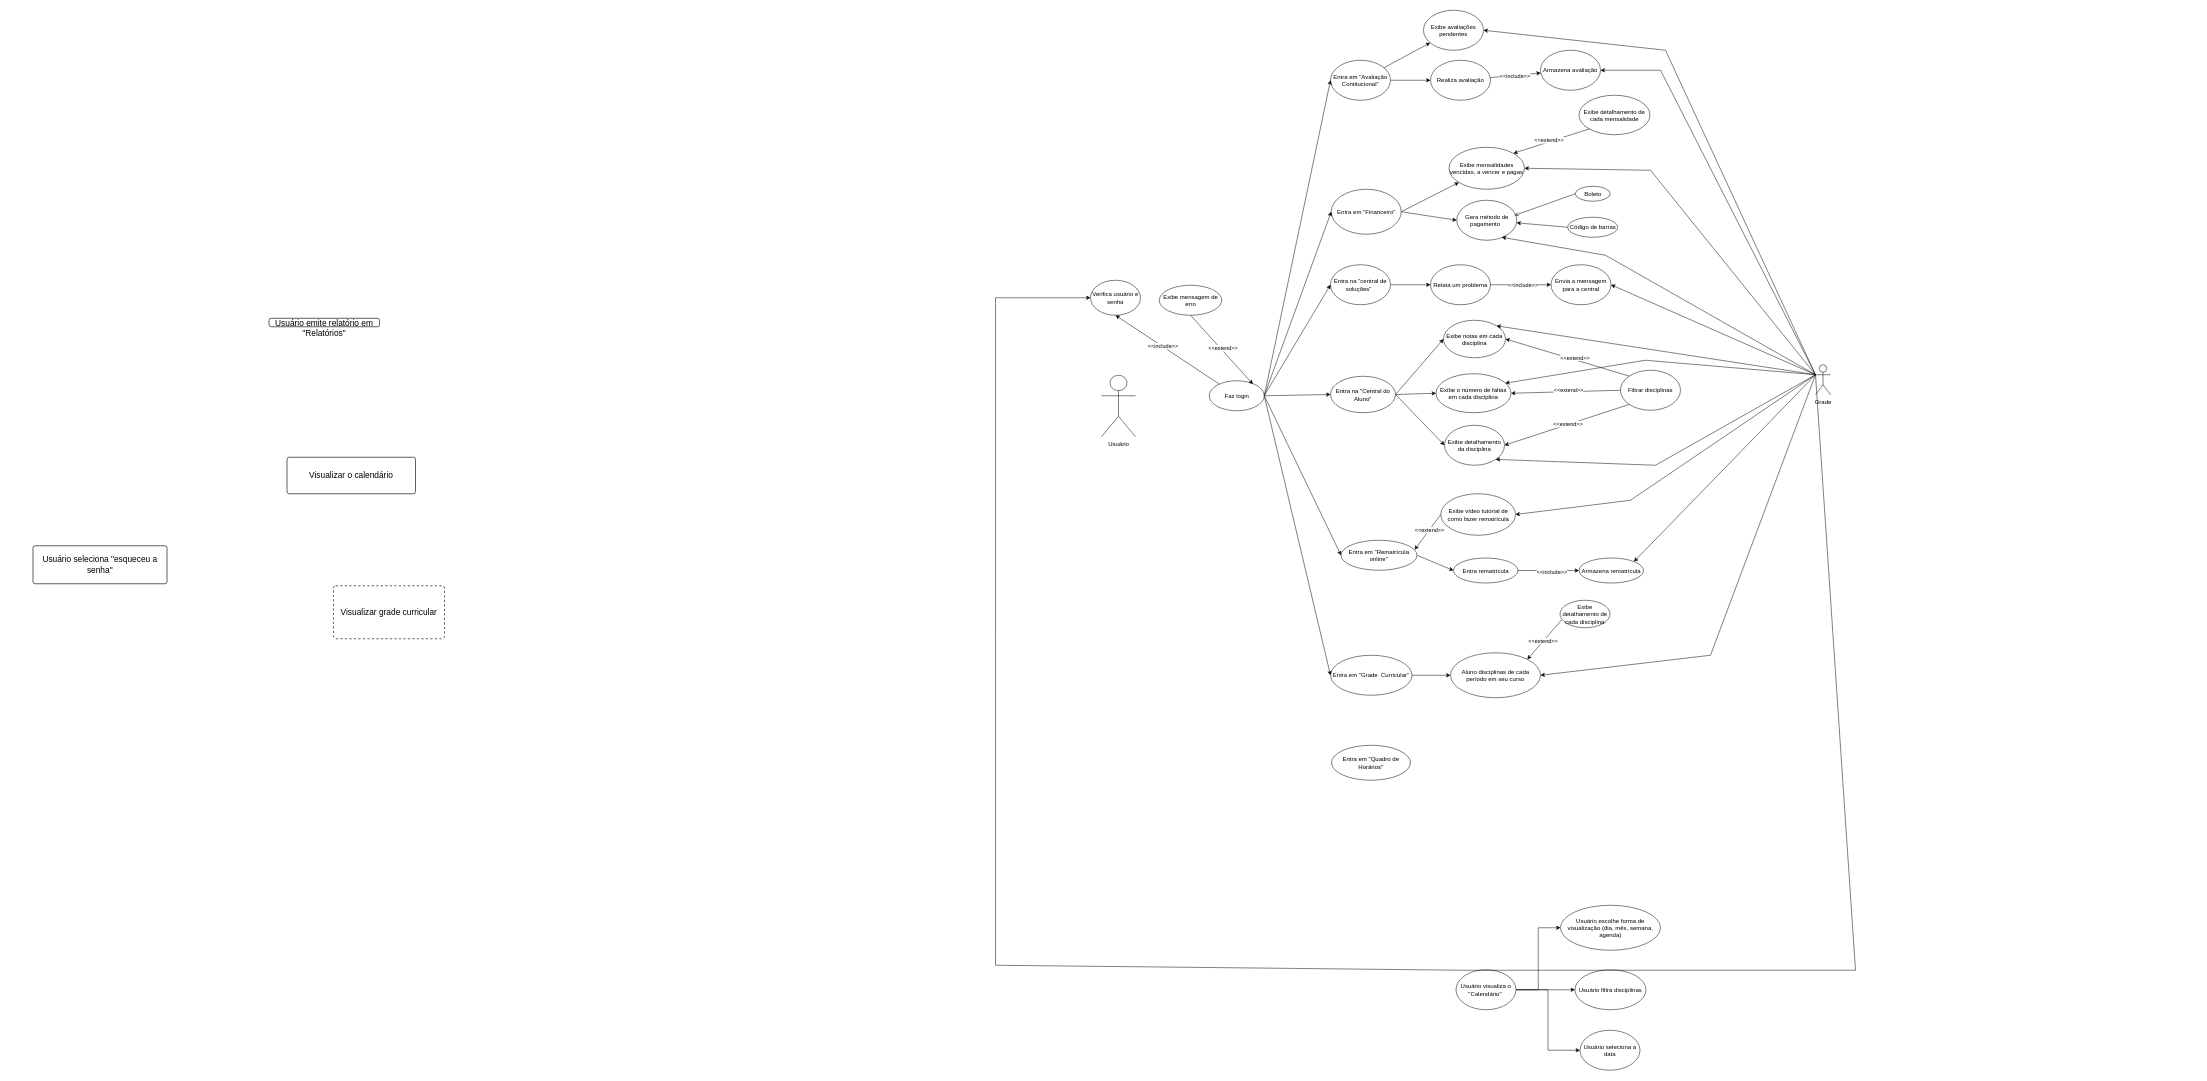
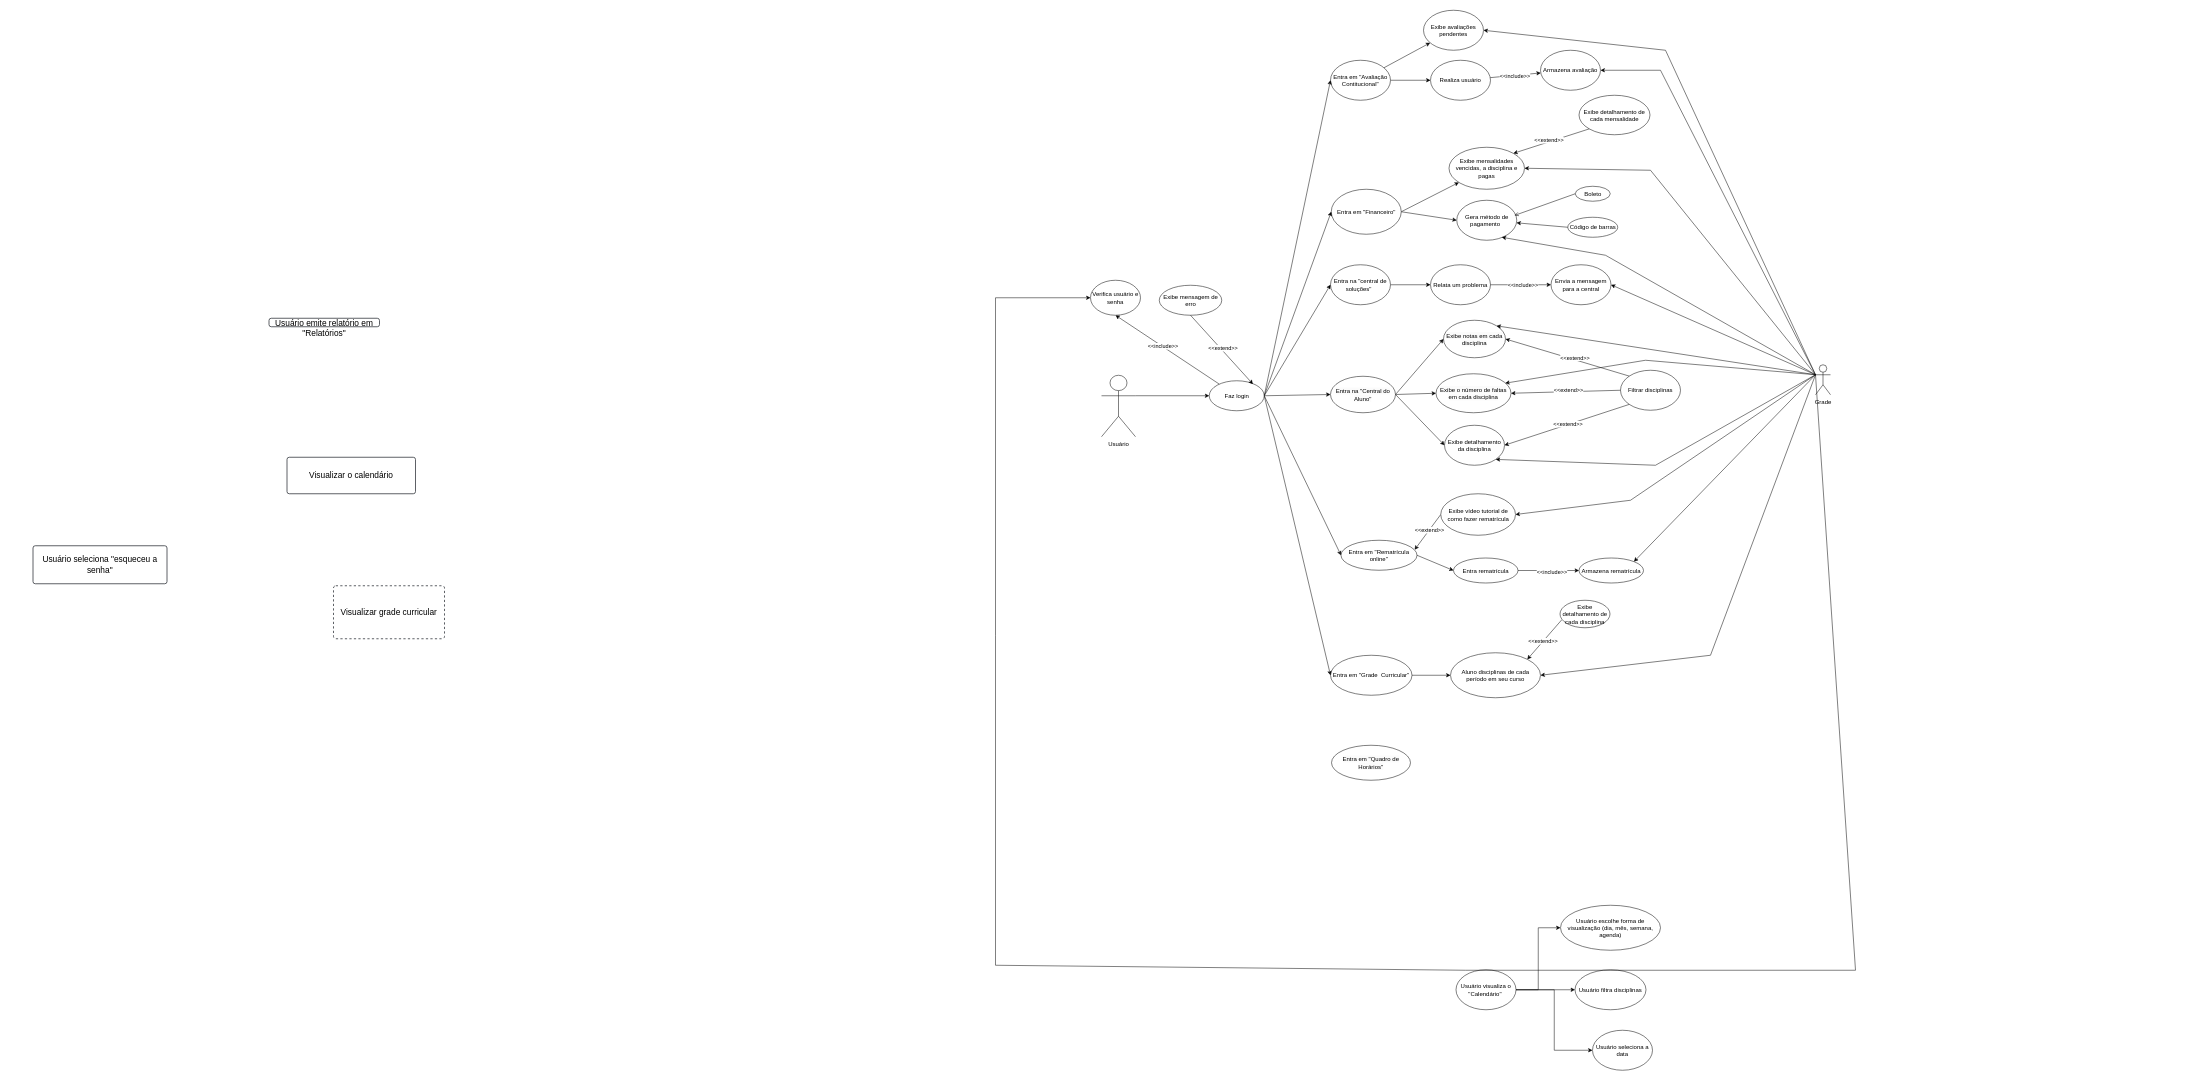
(1460, 80) -> (1460, 80)
(1487, 168) -> (1487, 168)
none -> (1204, 396)
(1610, 1050) -> (1622, 1050)
